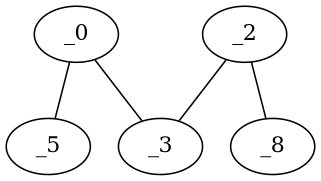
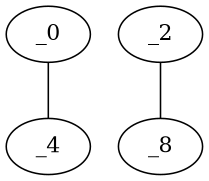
(48, 146) -> (48, 146)
(161, 146) -> none
